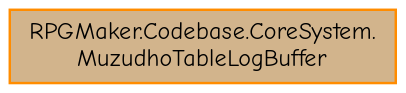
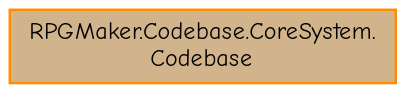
(203, 46) -> (203, 46)
